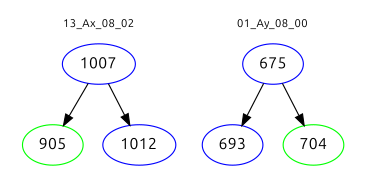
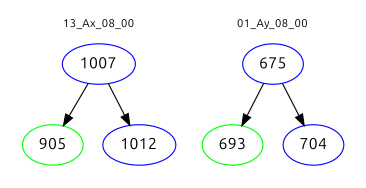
(99, 24) -> (99, 24)
(233, 145) -> (233, 145)
(313, 145) -> (313, 145)
